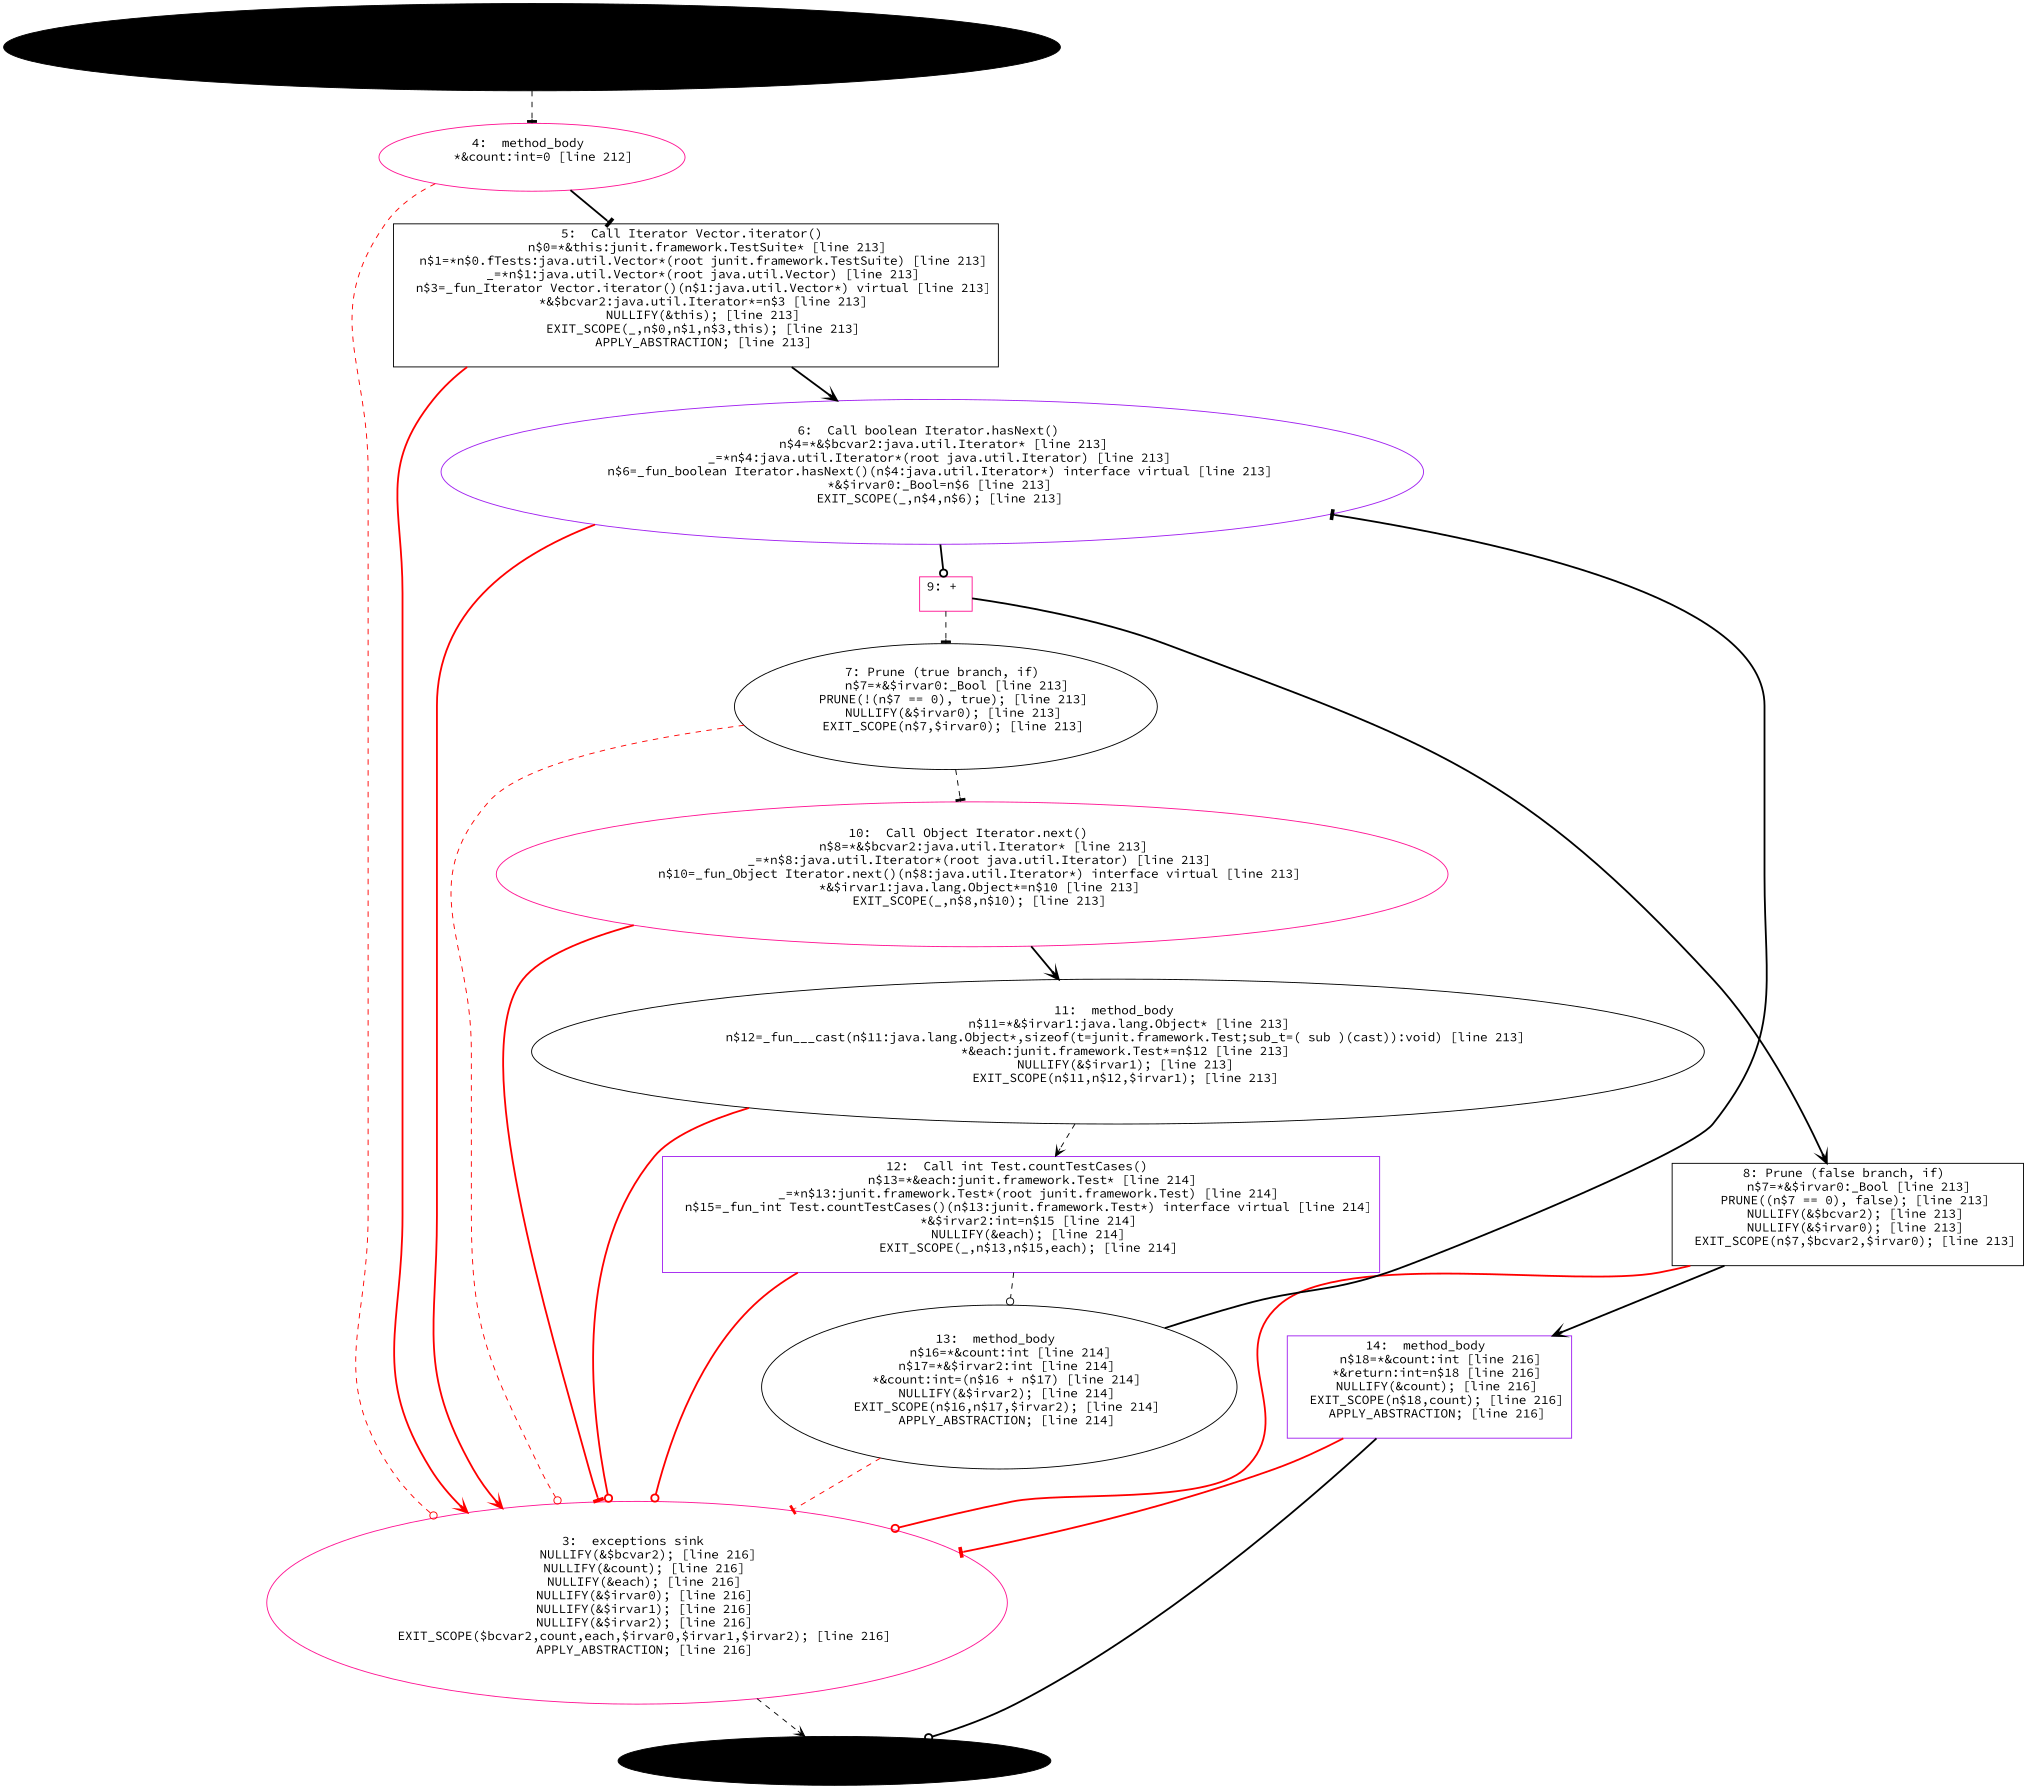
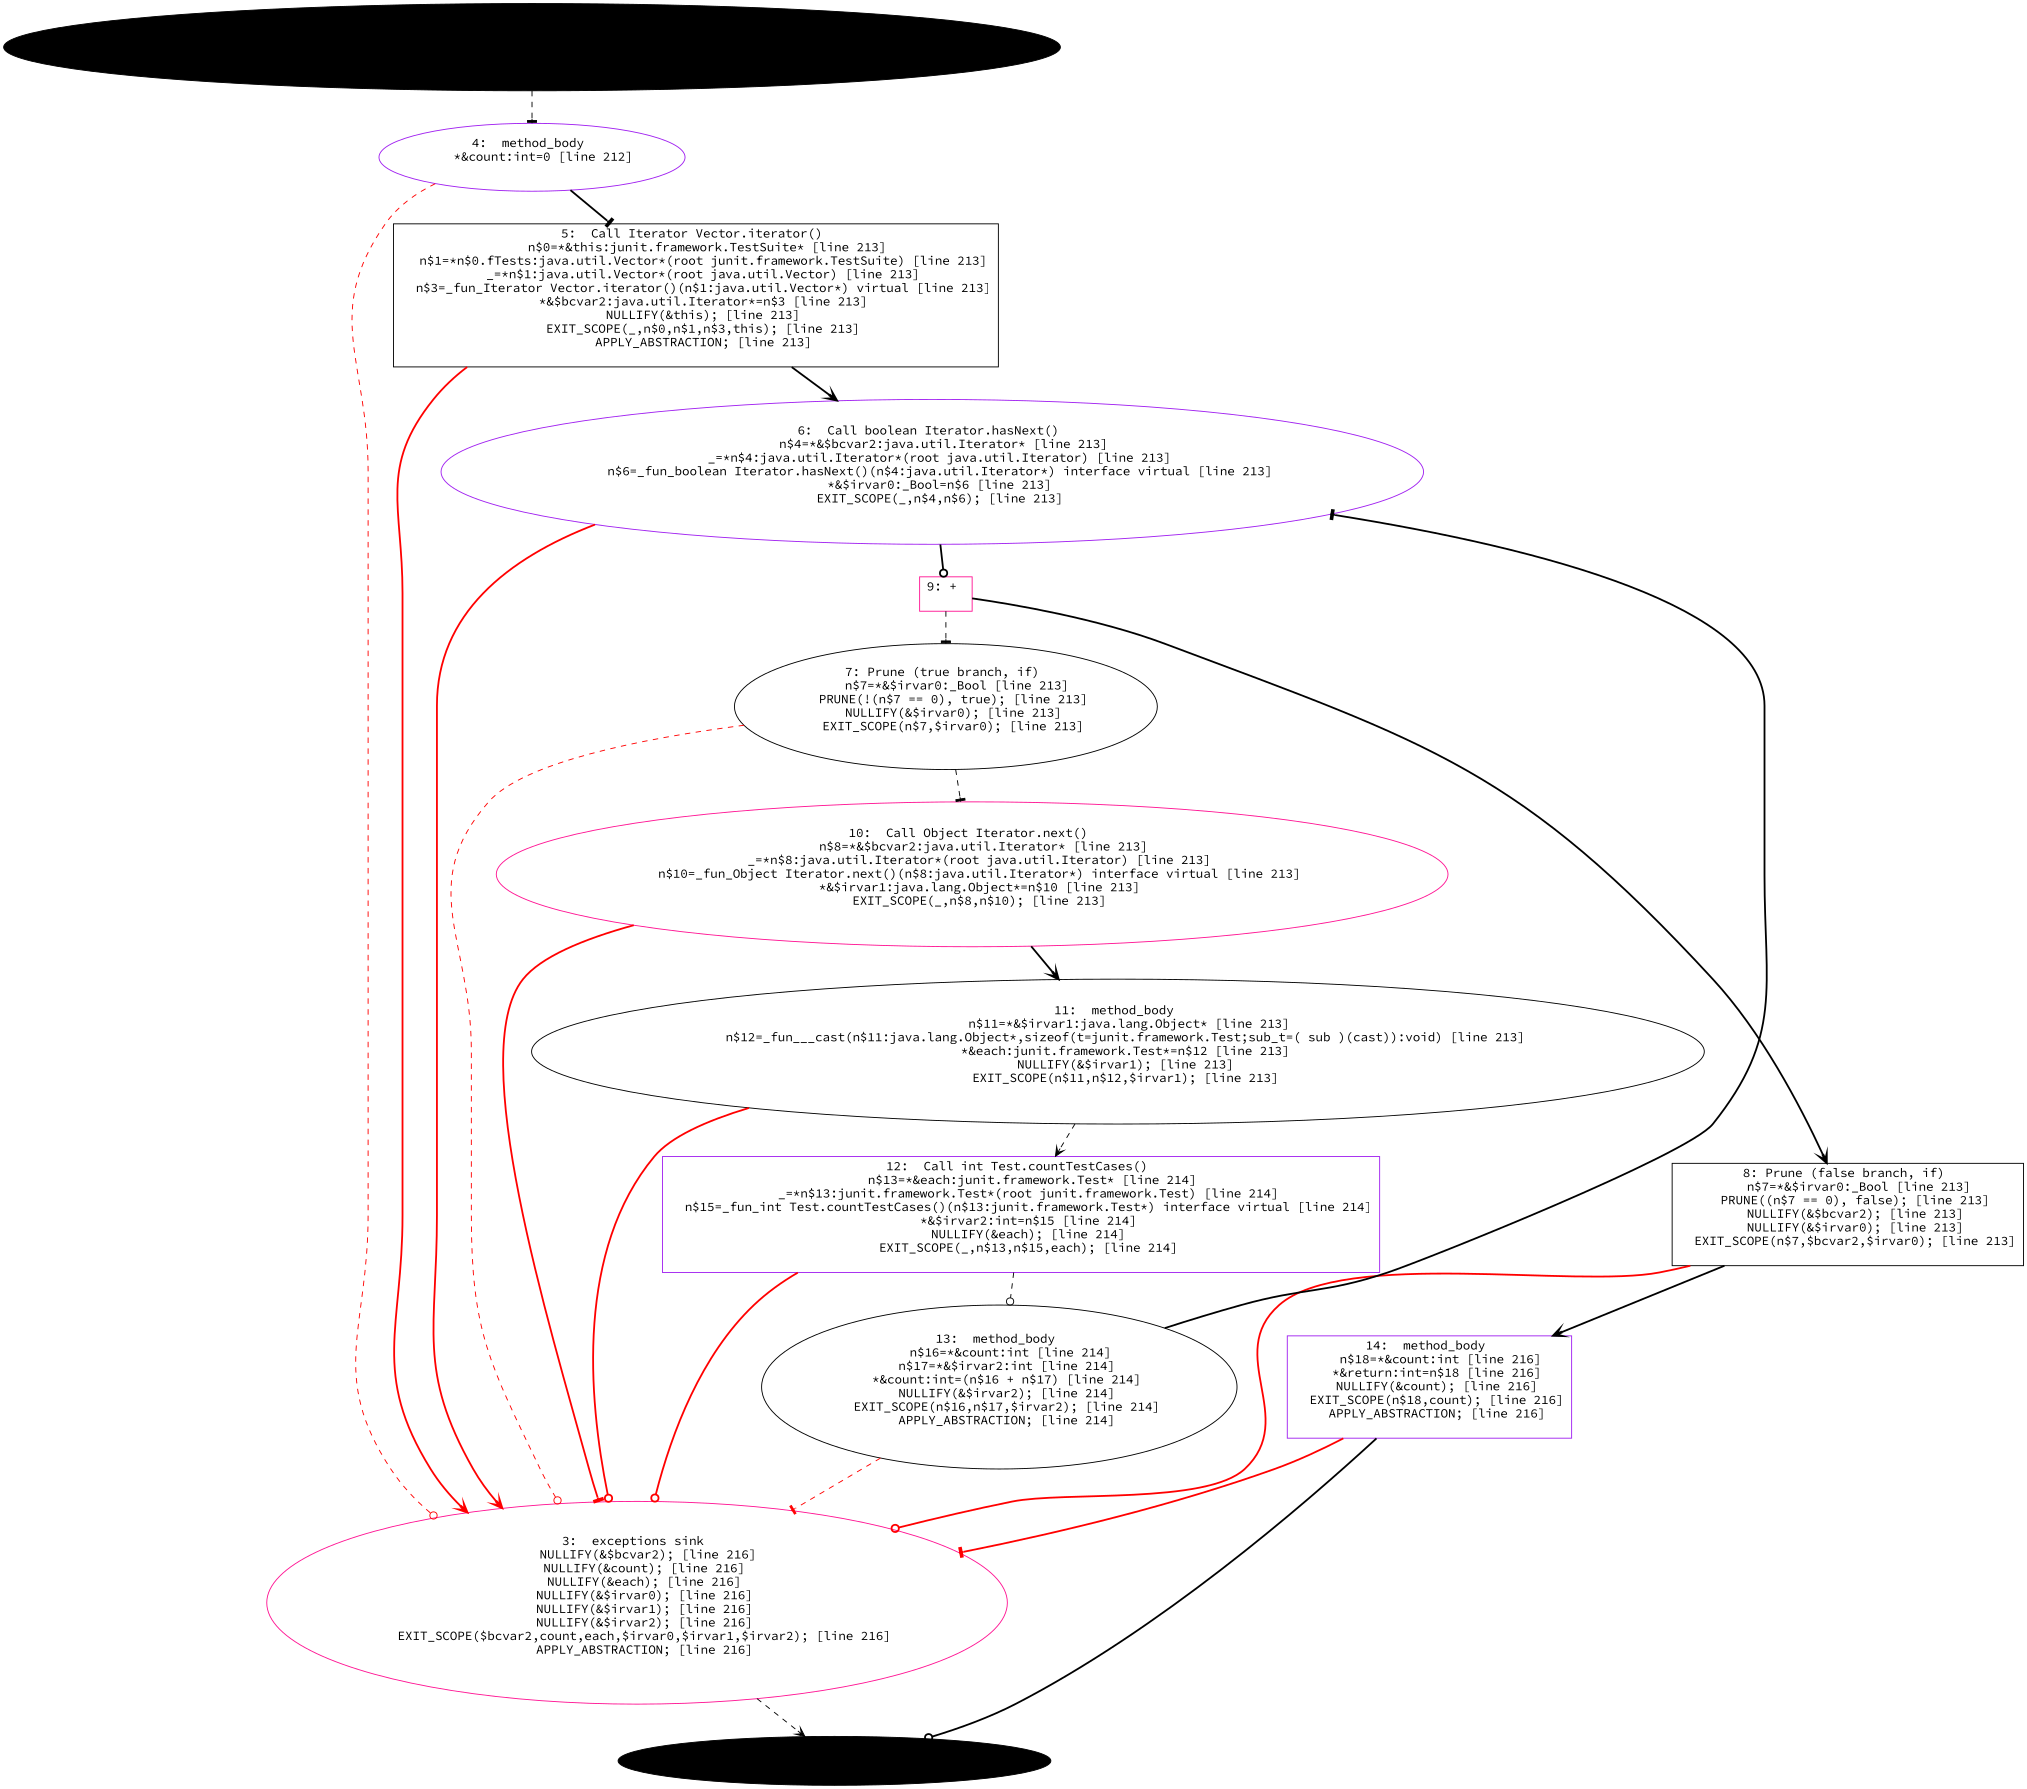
(532, 157) -> (532, 157)
